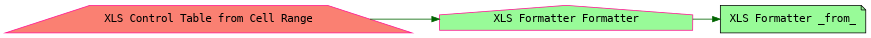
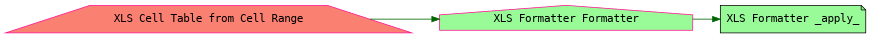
(209, 19) -> (209, 19)
(793, 19) -> (793, 19)
